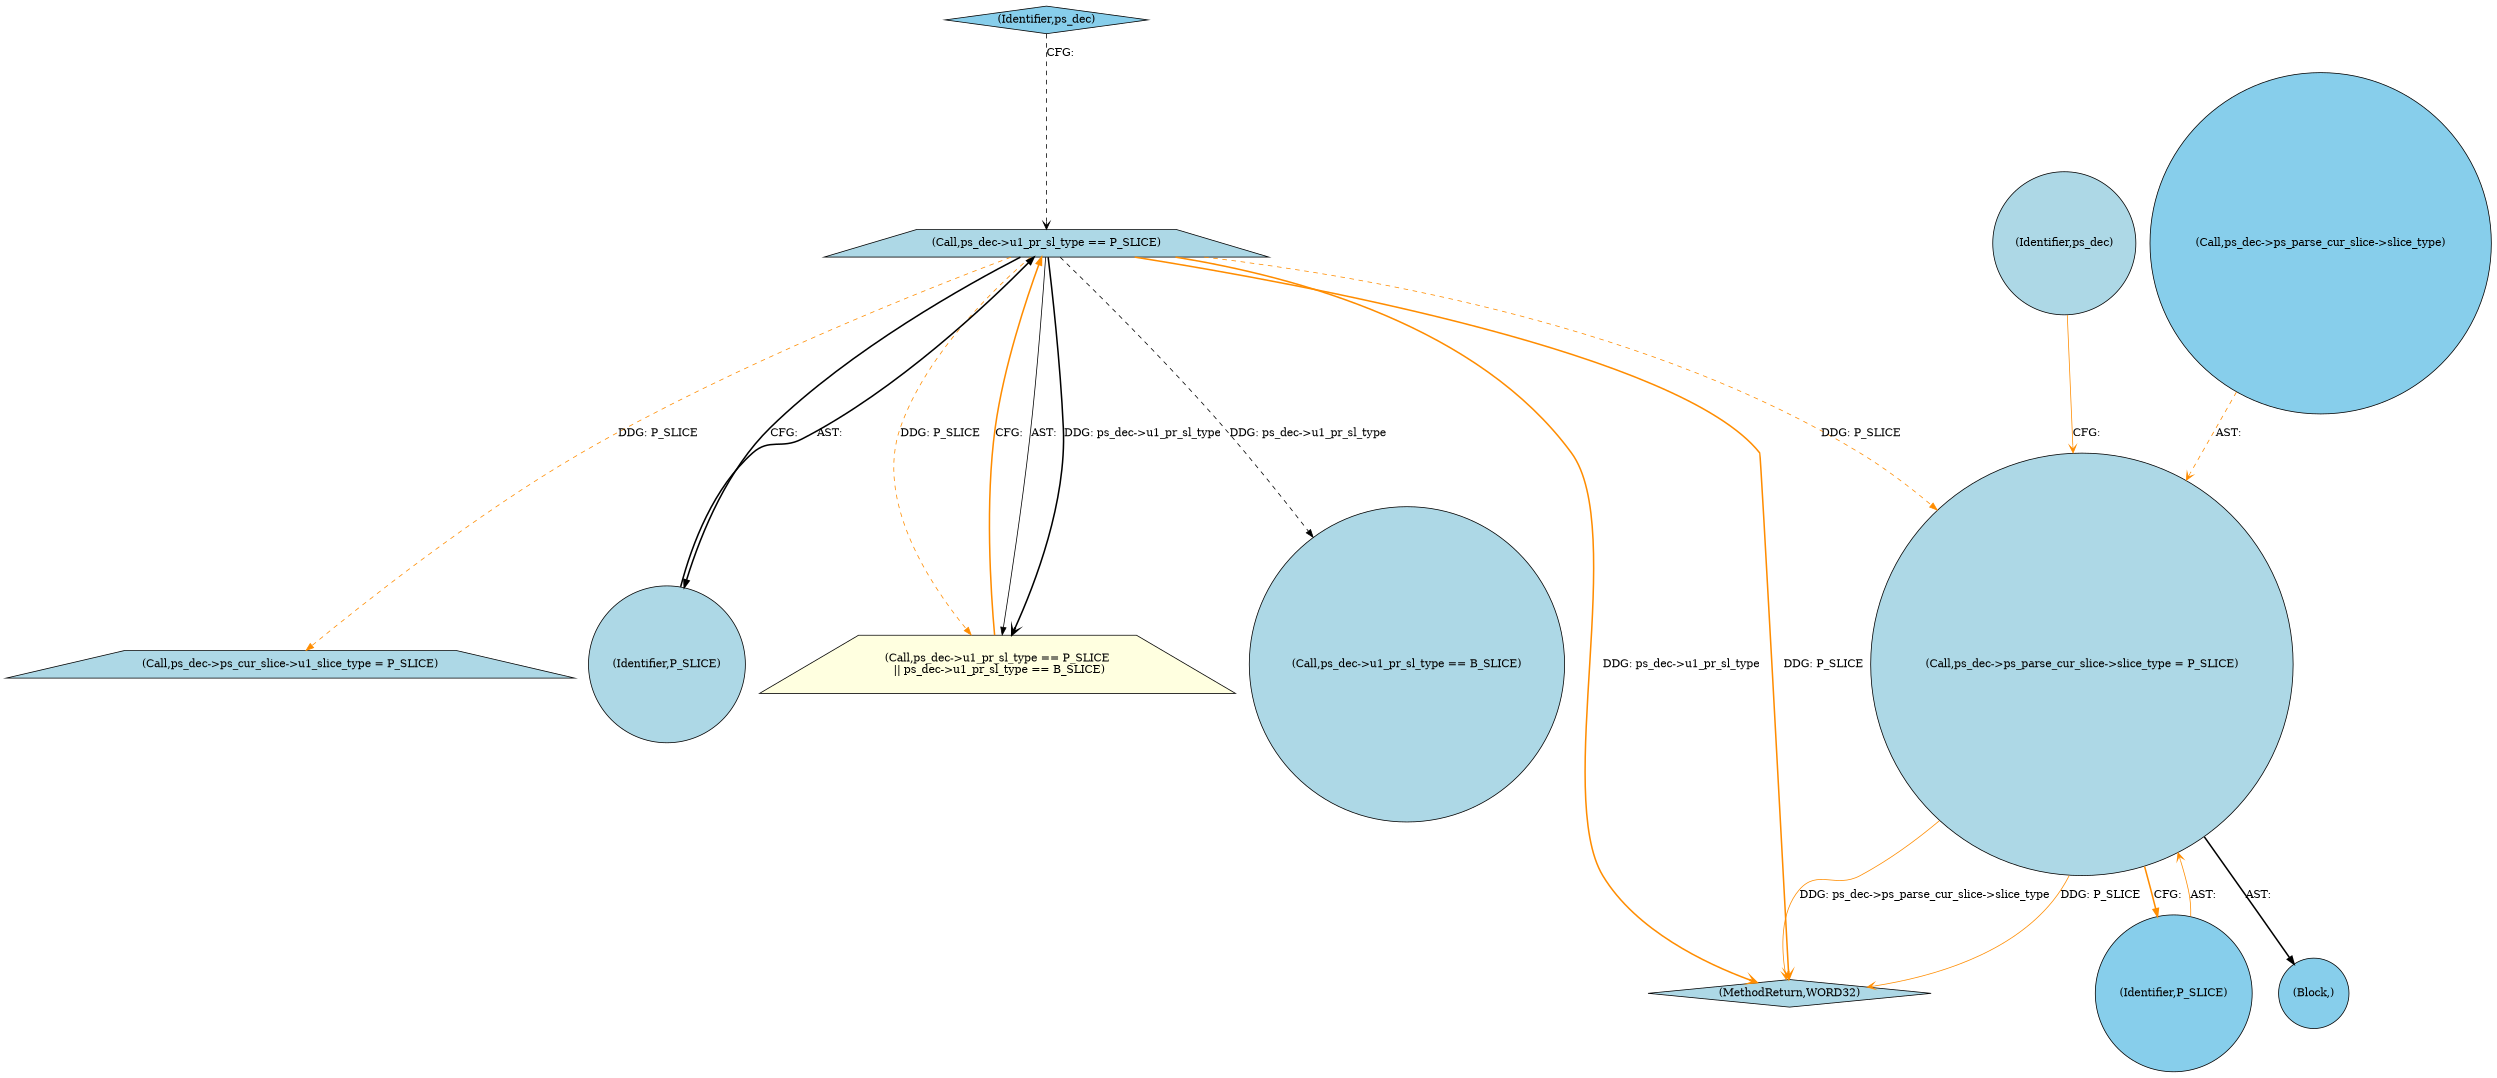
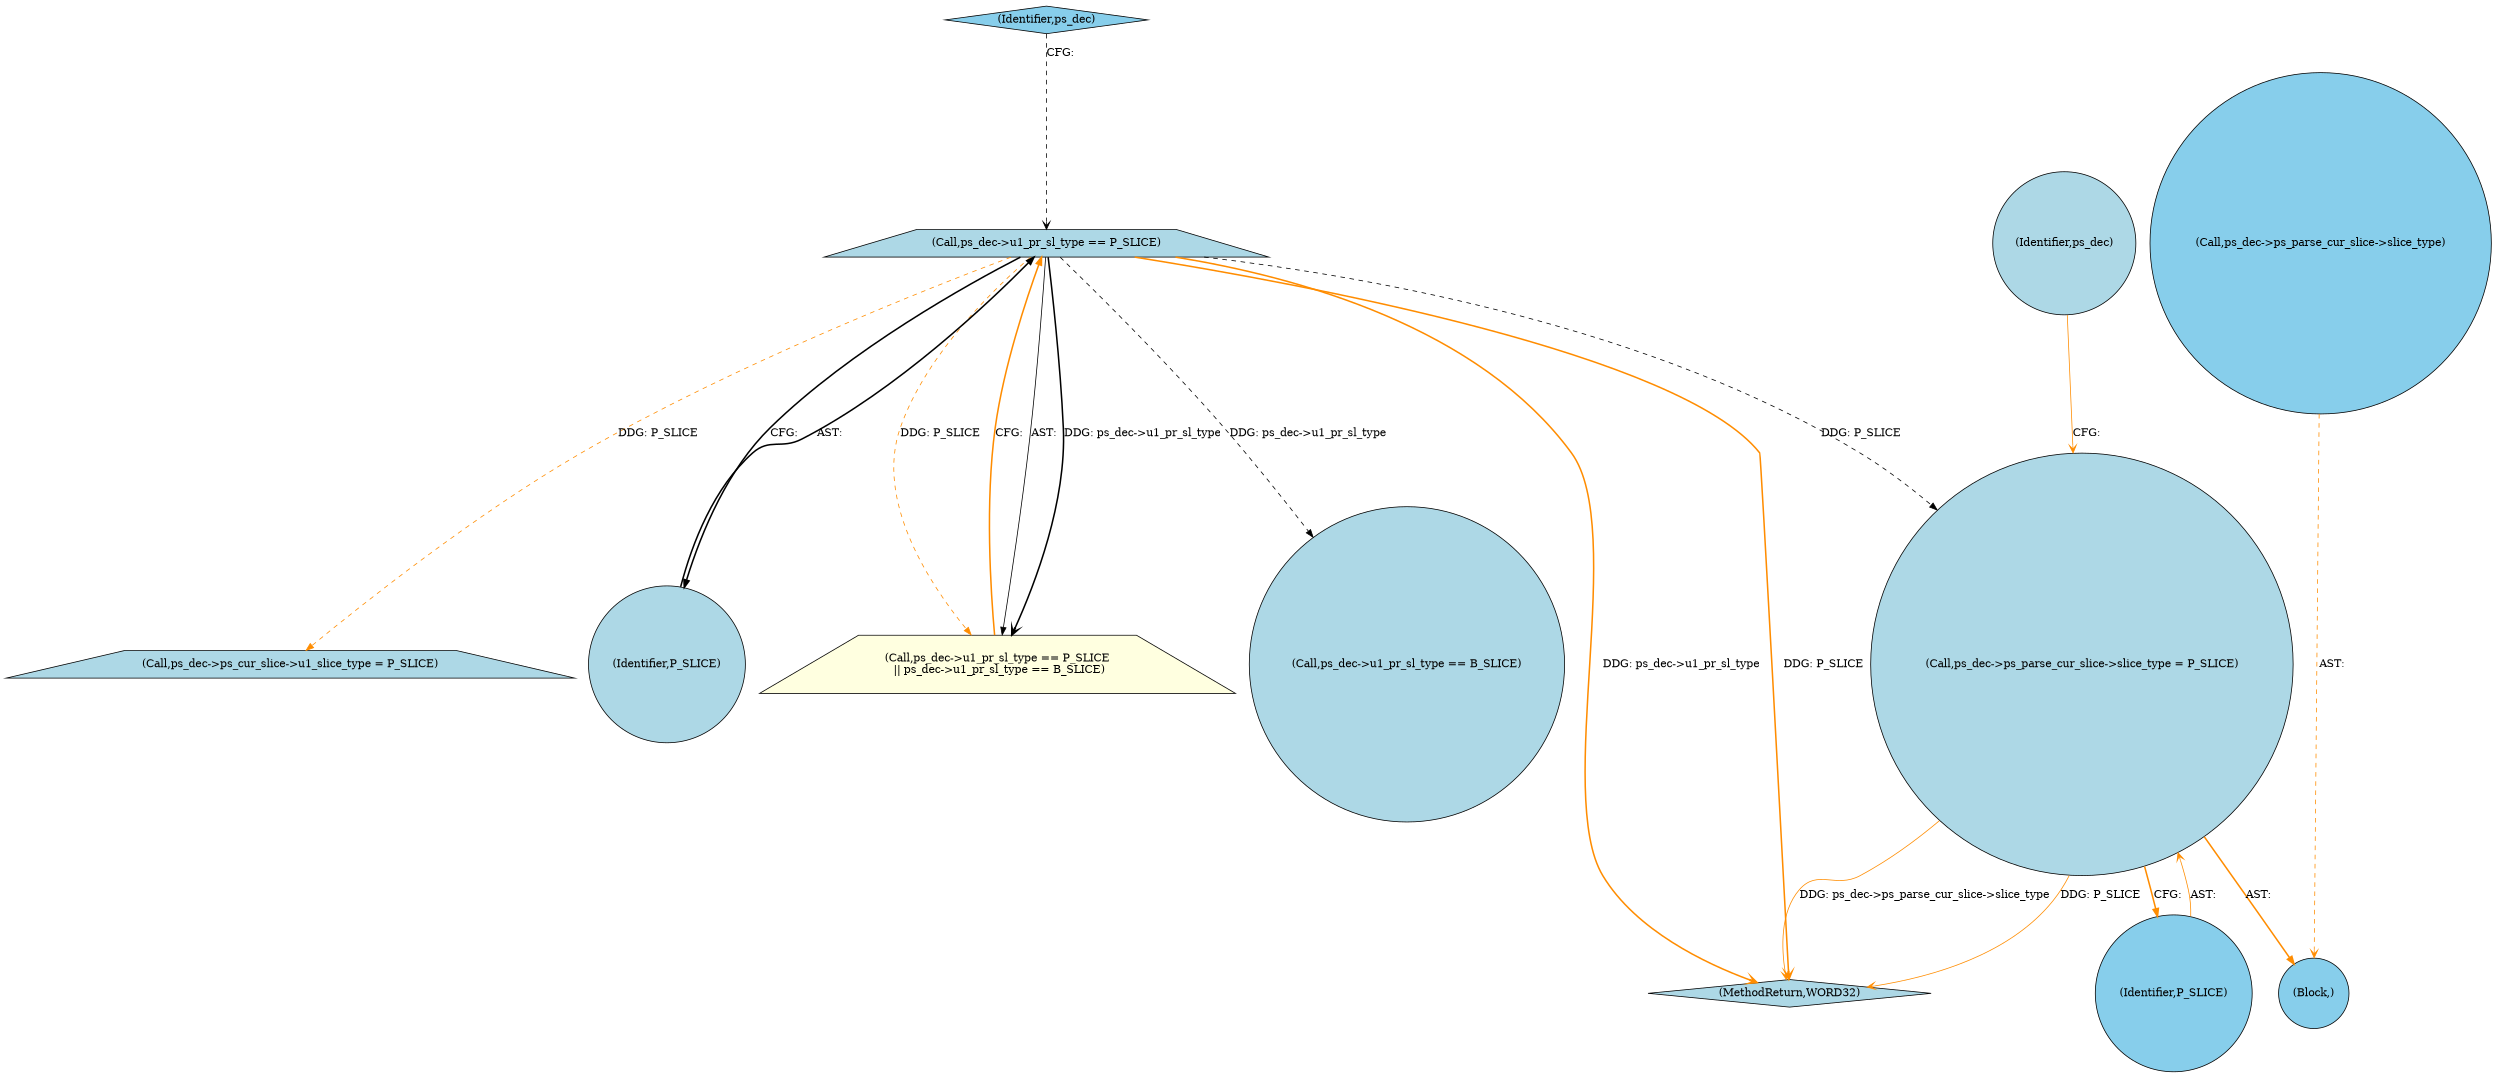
(1585, 335) -> (1585, 335)
(2213, 433) -> (2317, 682)
(2247, 897) -> (2247, 897)
